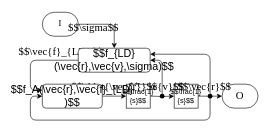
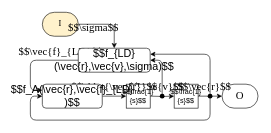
(60, 24) -> (60, 24)
